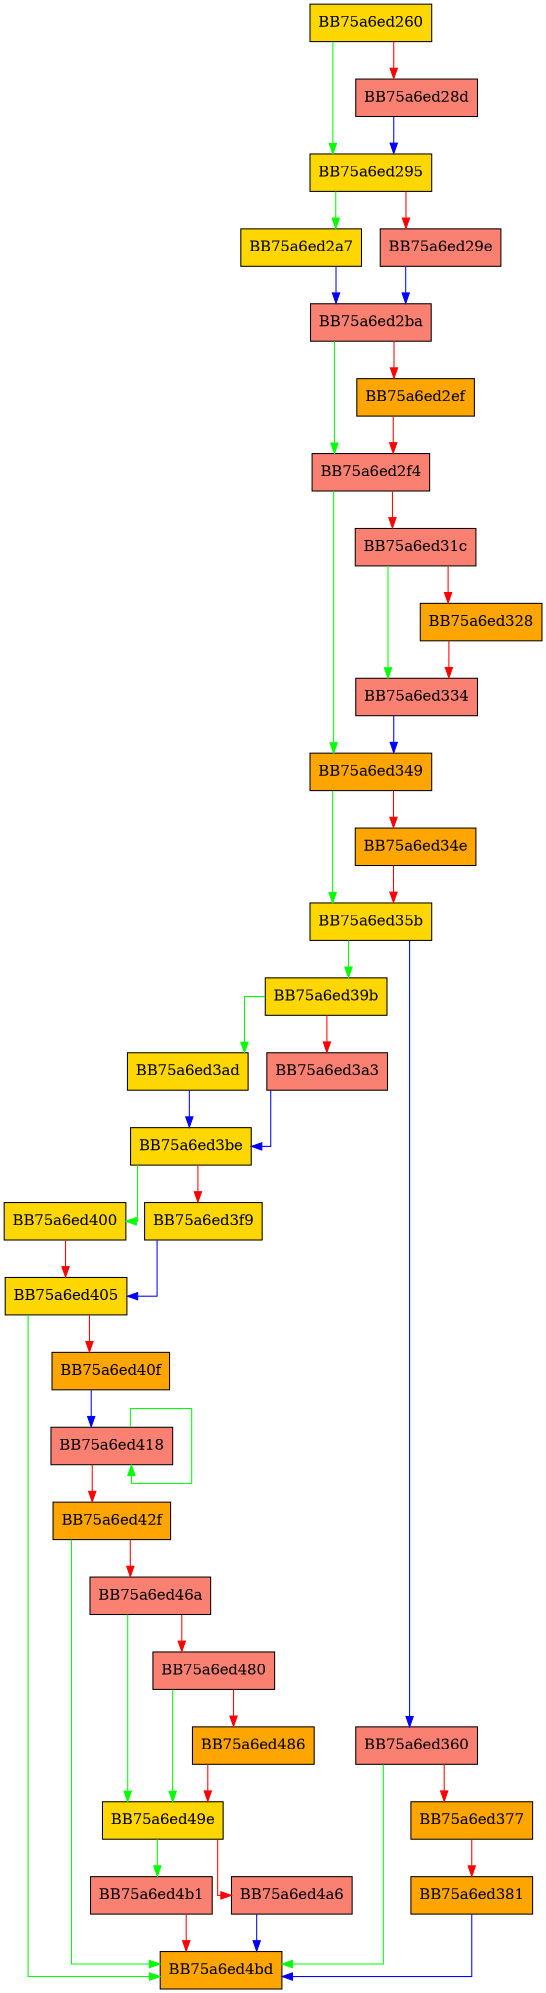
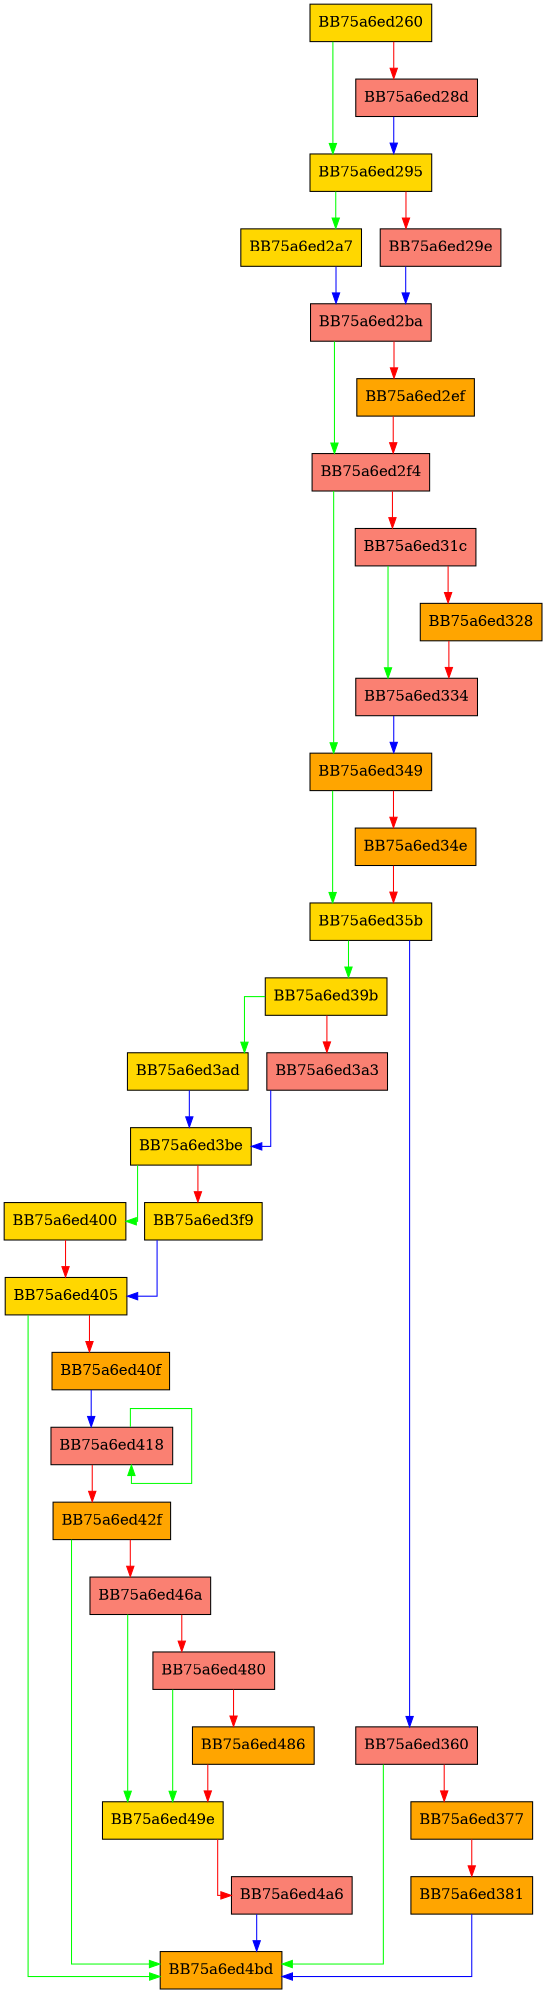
(151, 1895) -> none
